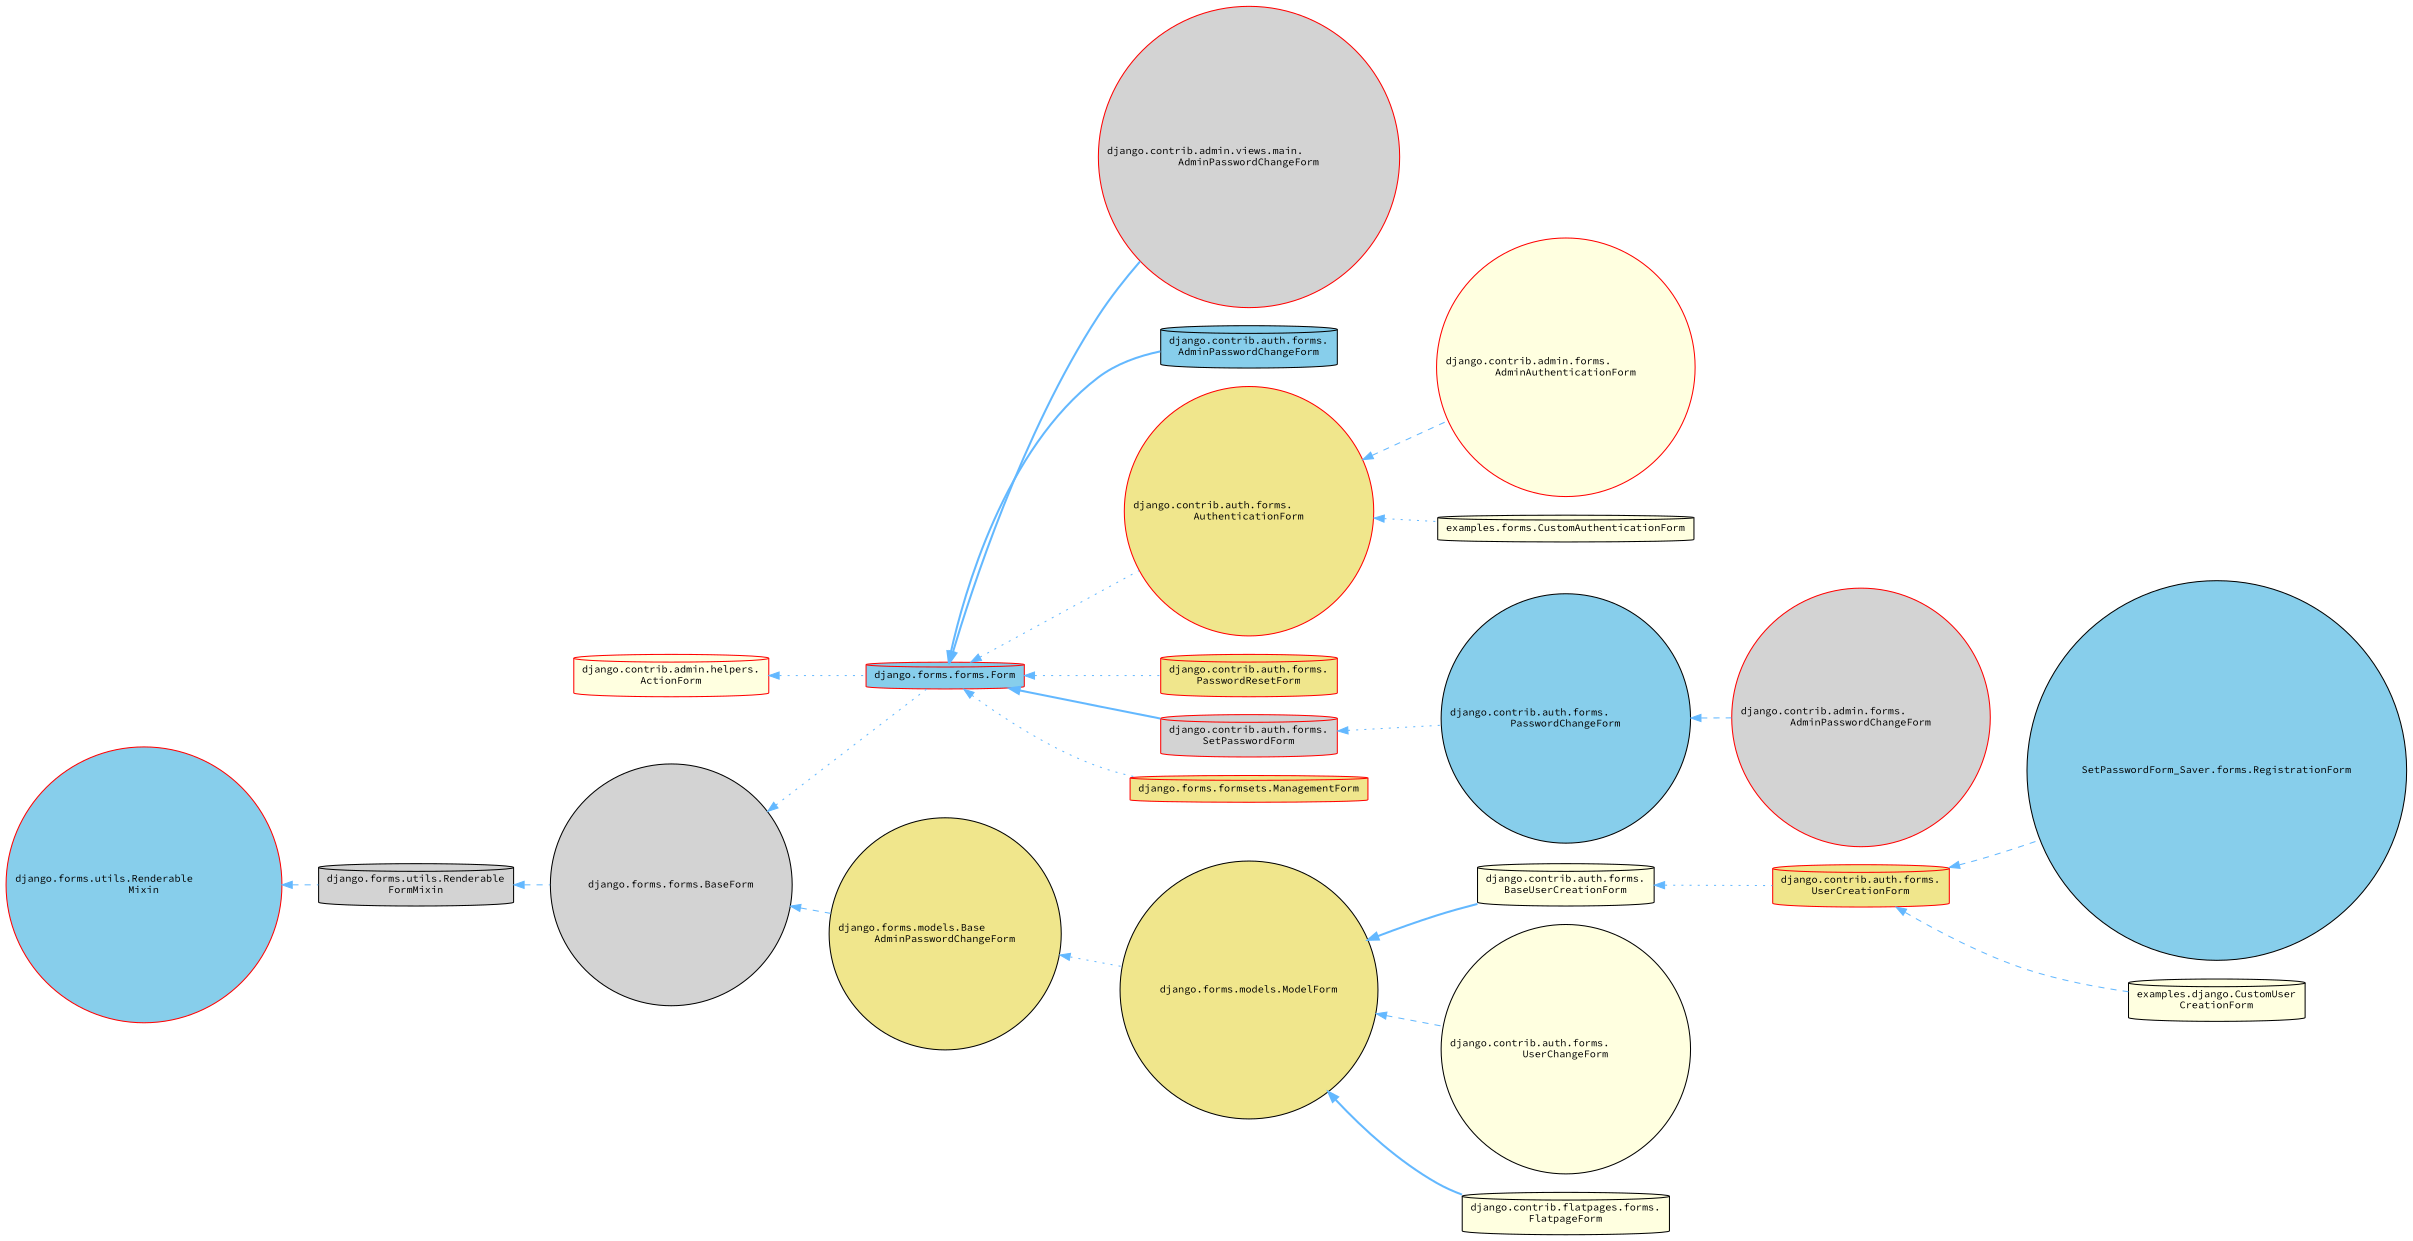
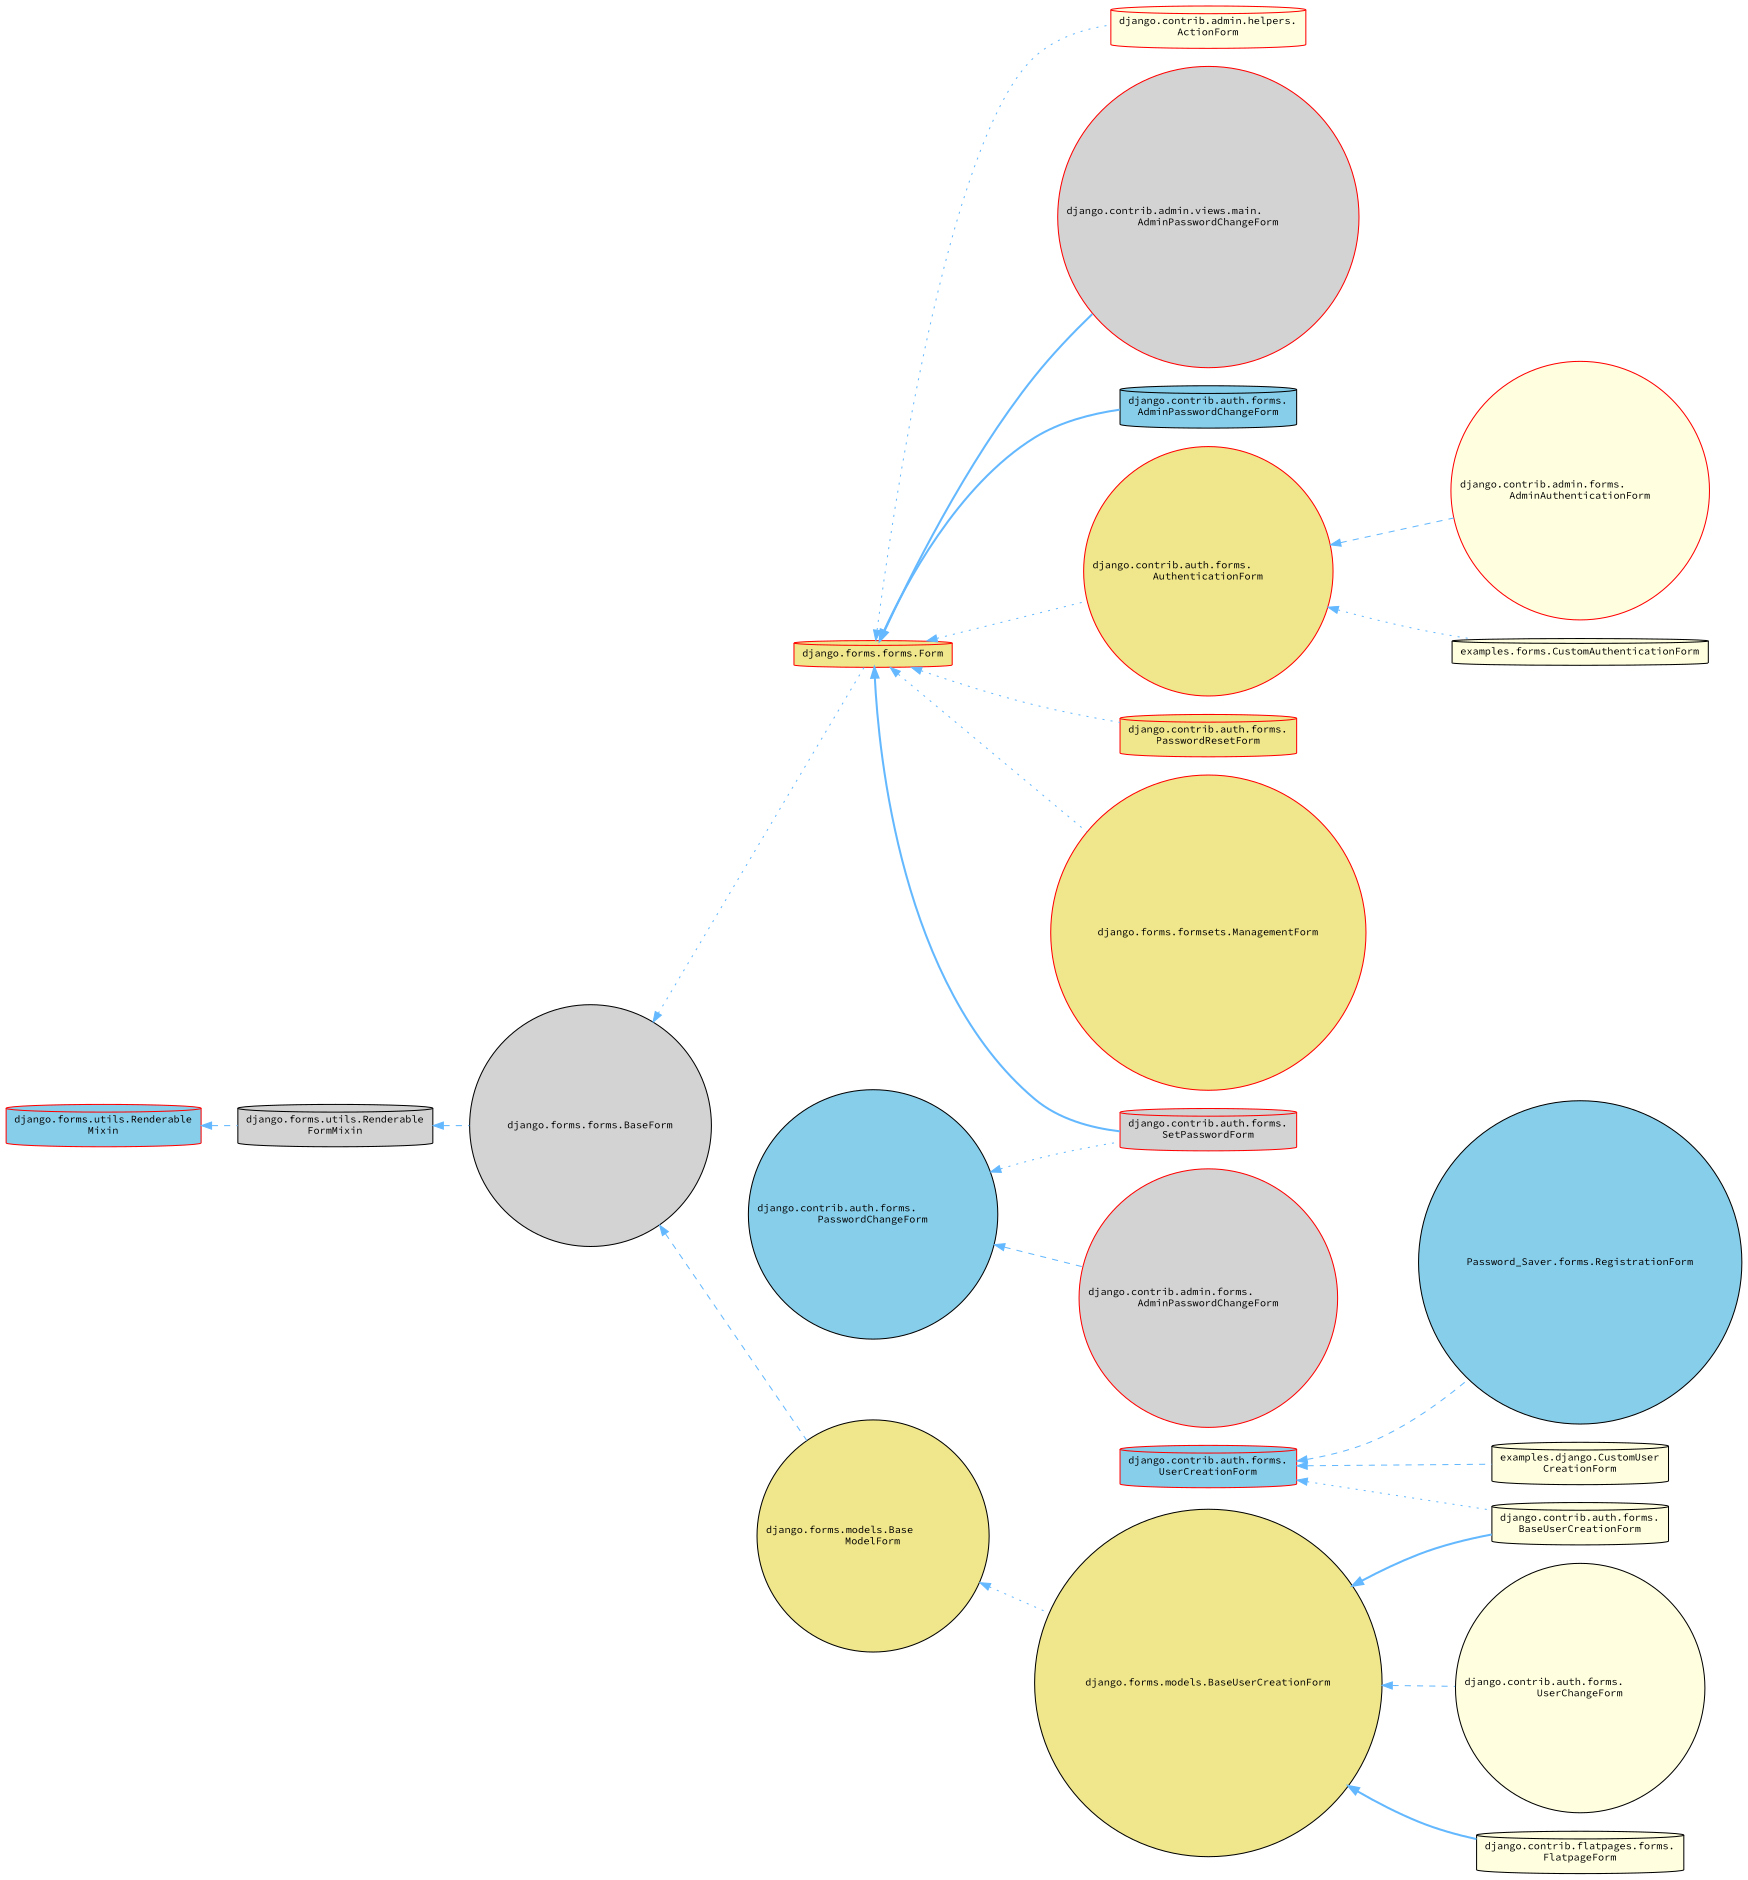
(823, 676) -> (938, 294)
(945, 676) -> (873, 654)
(1395, 728) -> (1060, 1153)
(2217, 771) -> (1580, 1262)
(1249, 789) -> (1208, 933)
(144, 885) -> (104, 1126)
(1719, 885) -> (1400, 1496)
(1861, 886) -> (1208, 1467)
(945, 934) -> (873, 1536)
(1249, 990) -> (1208, 1683)
